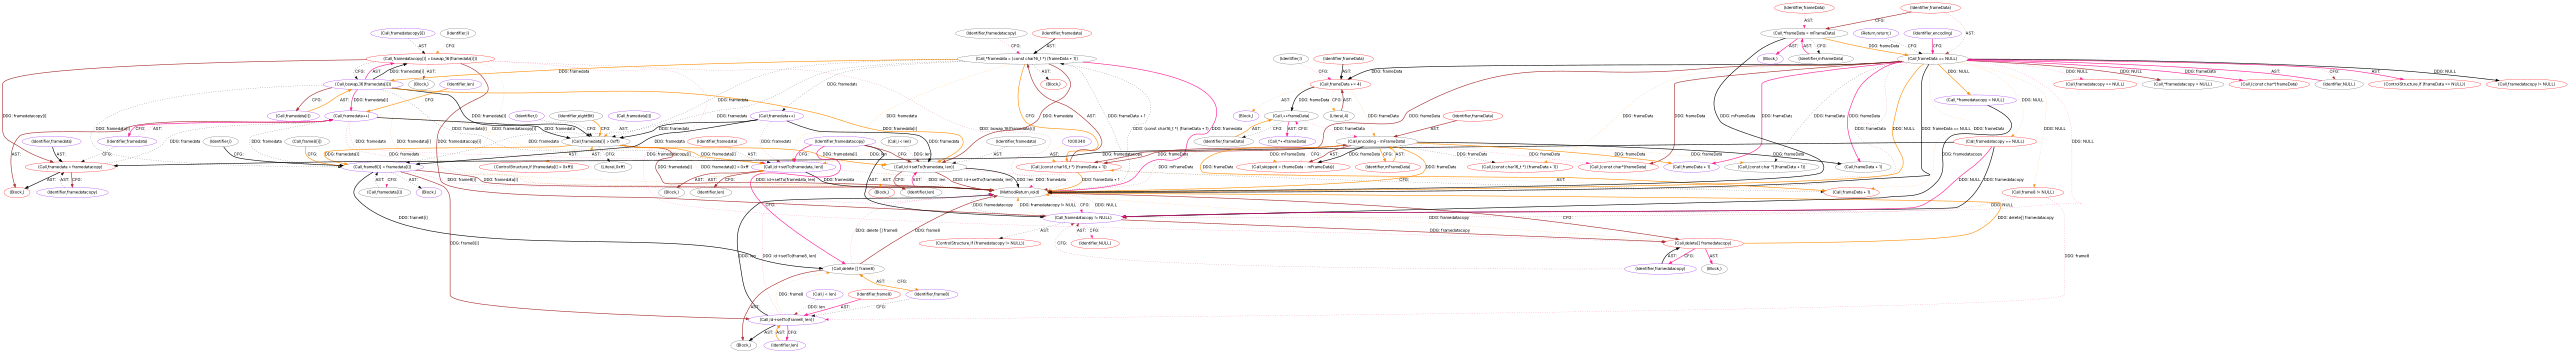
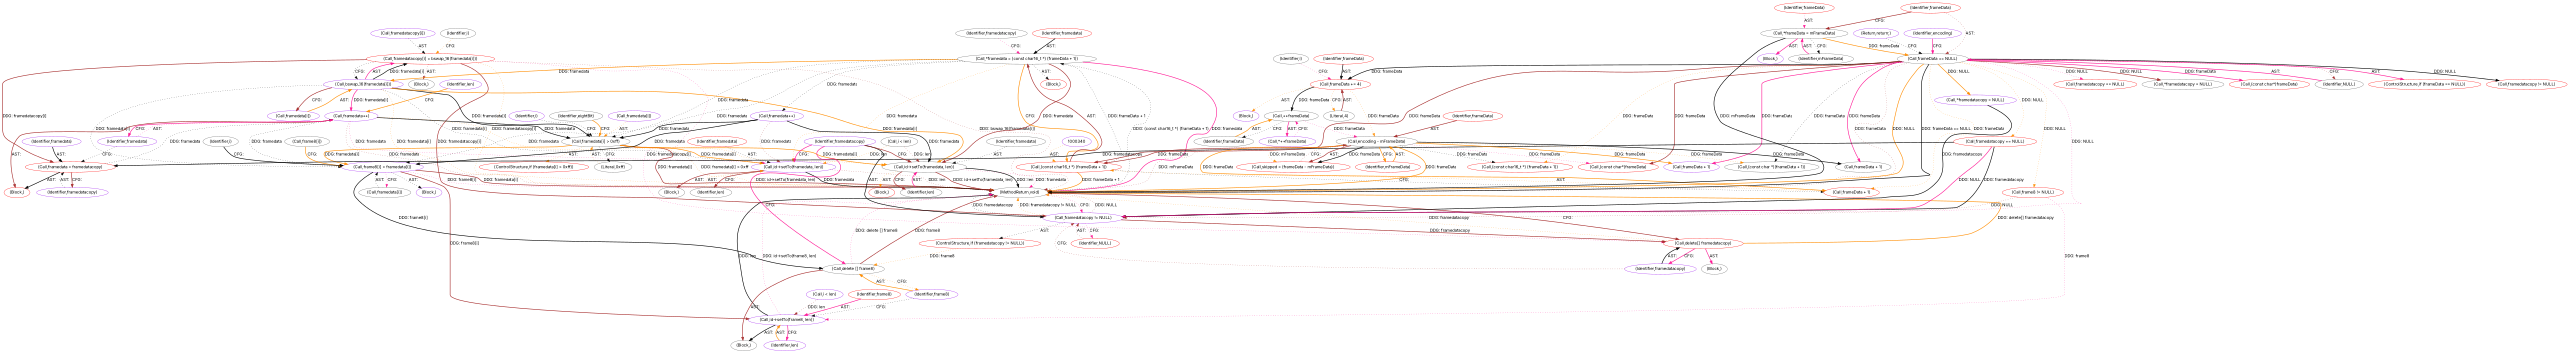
(789, 283) -> (917, 257)
